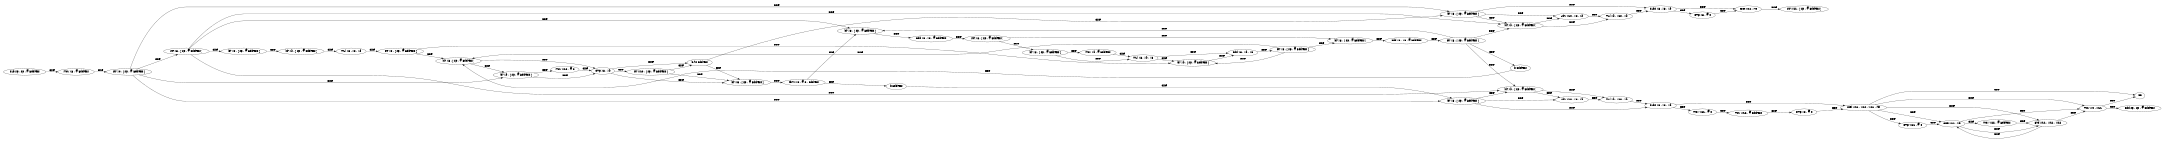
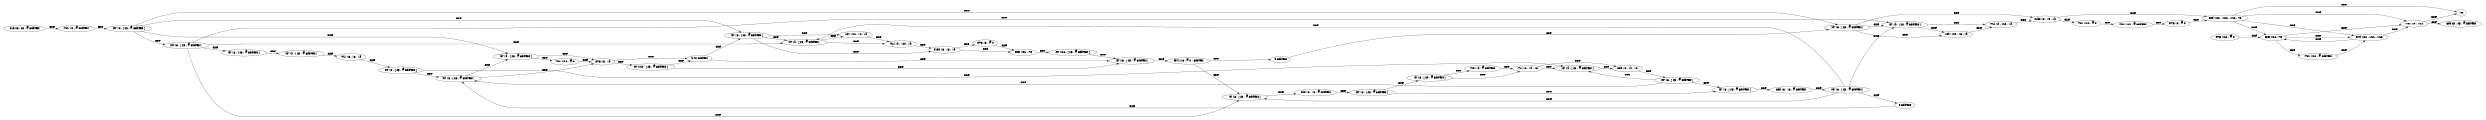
(666, 81) -> (1102, 57)
(1883, 118) -> none
